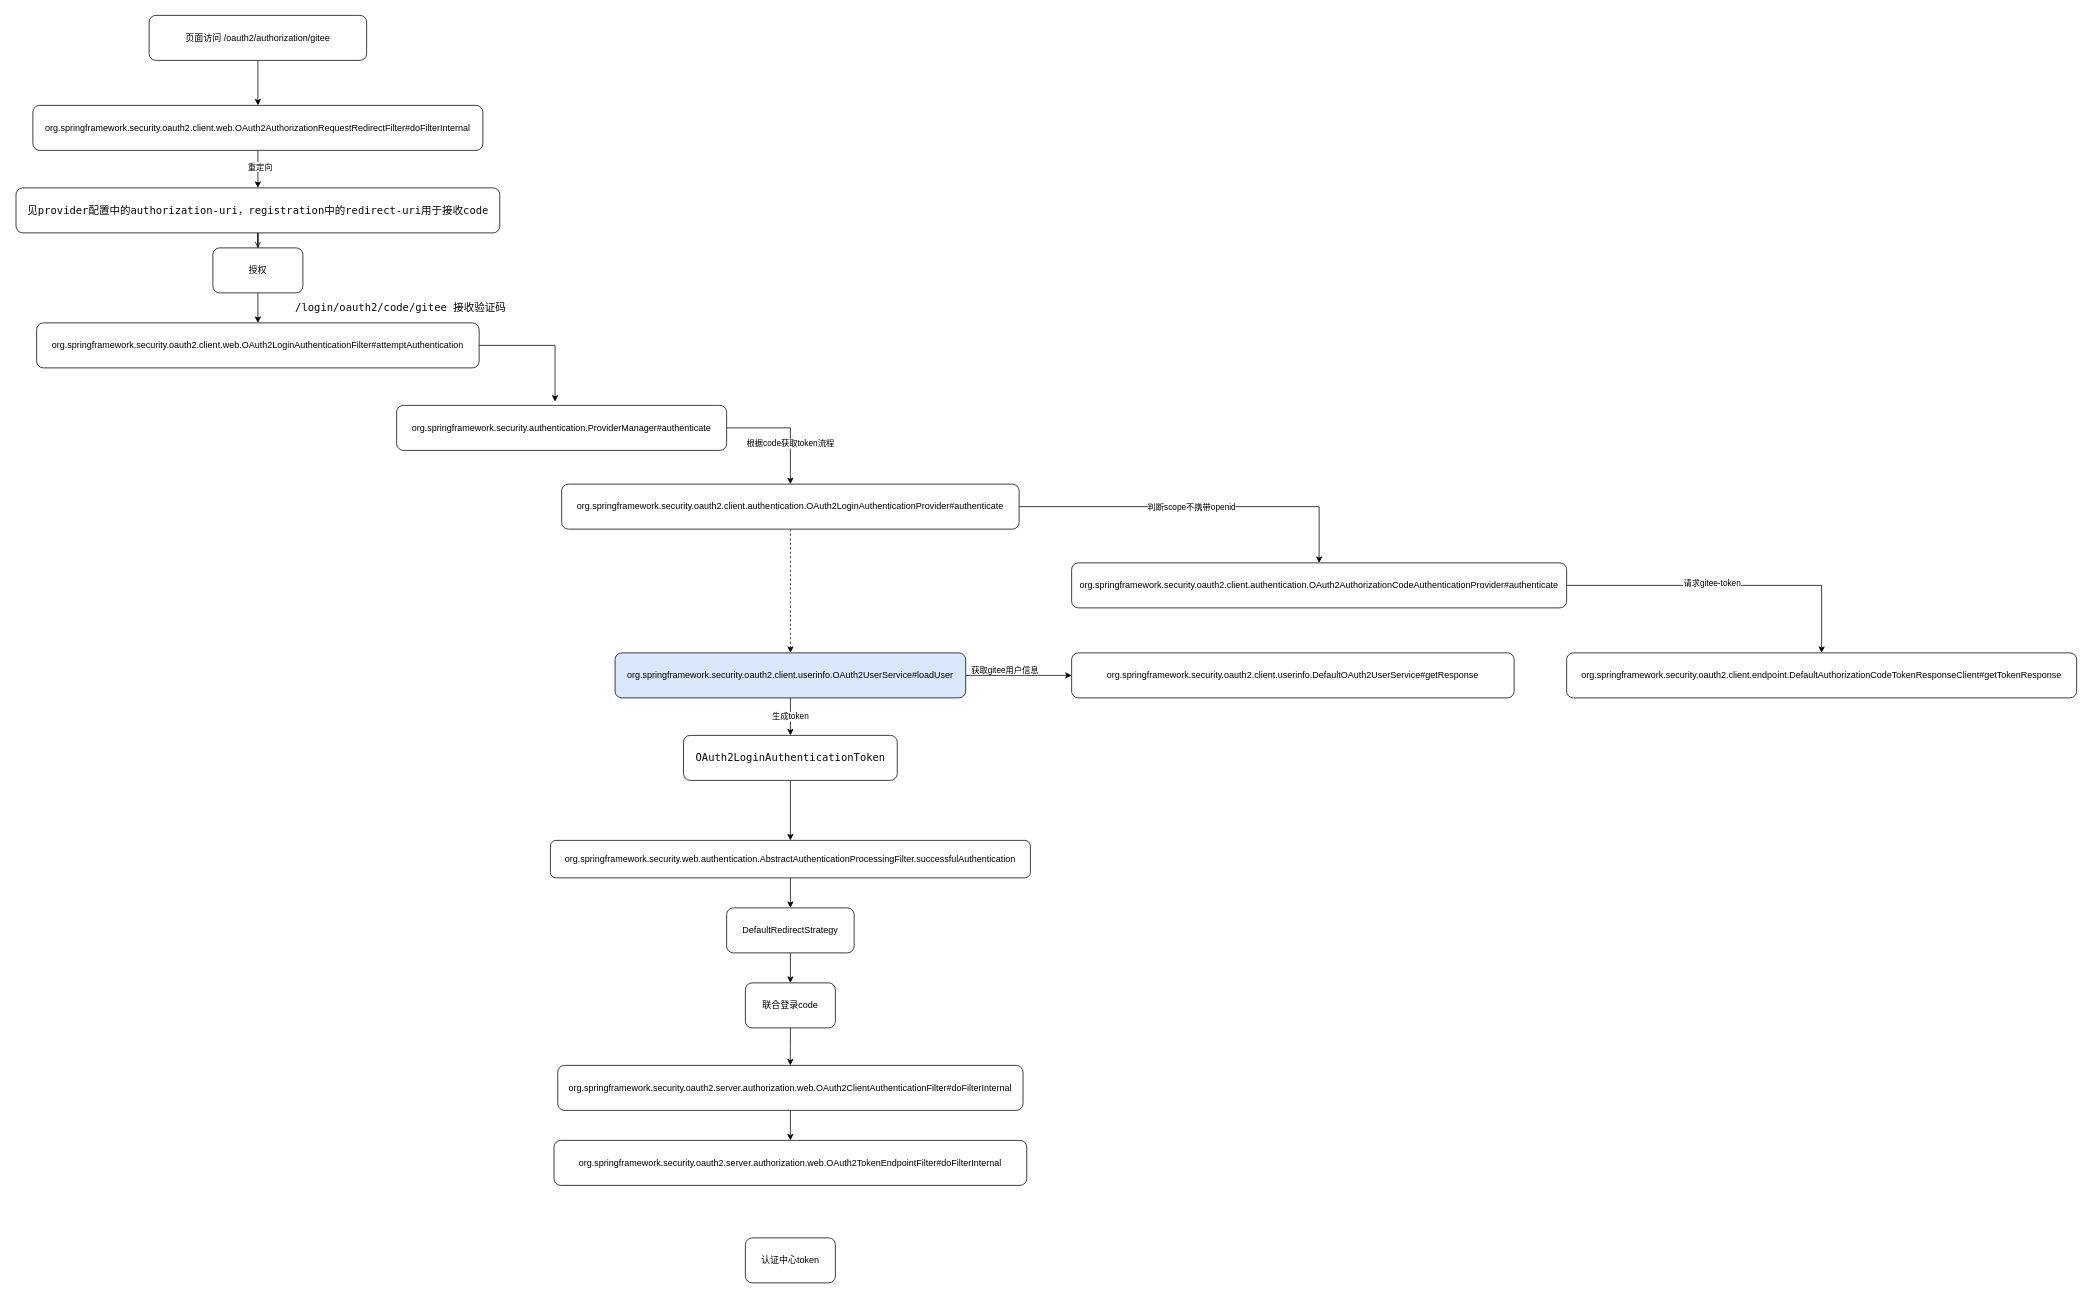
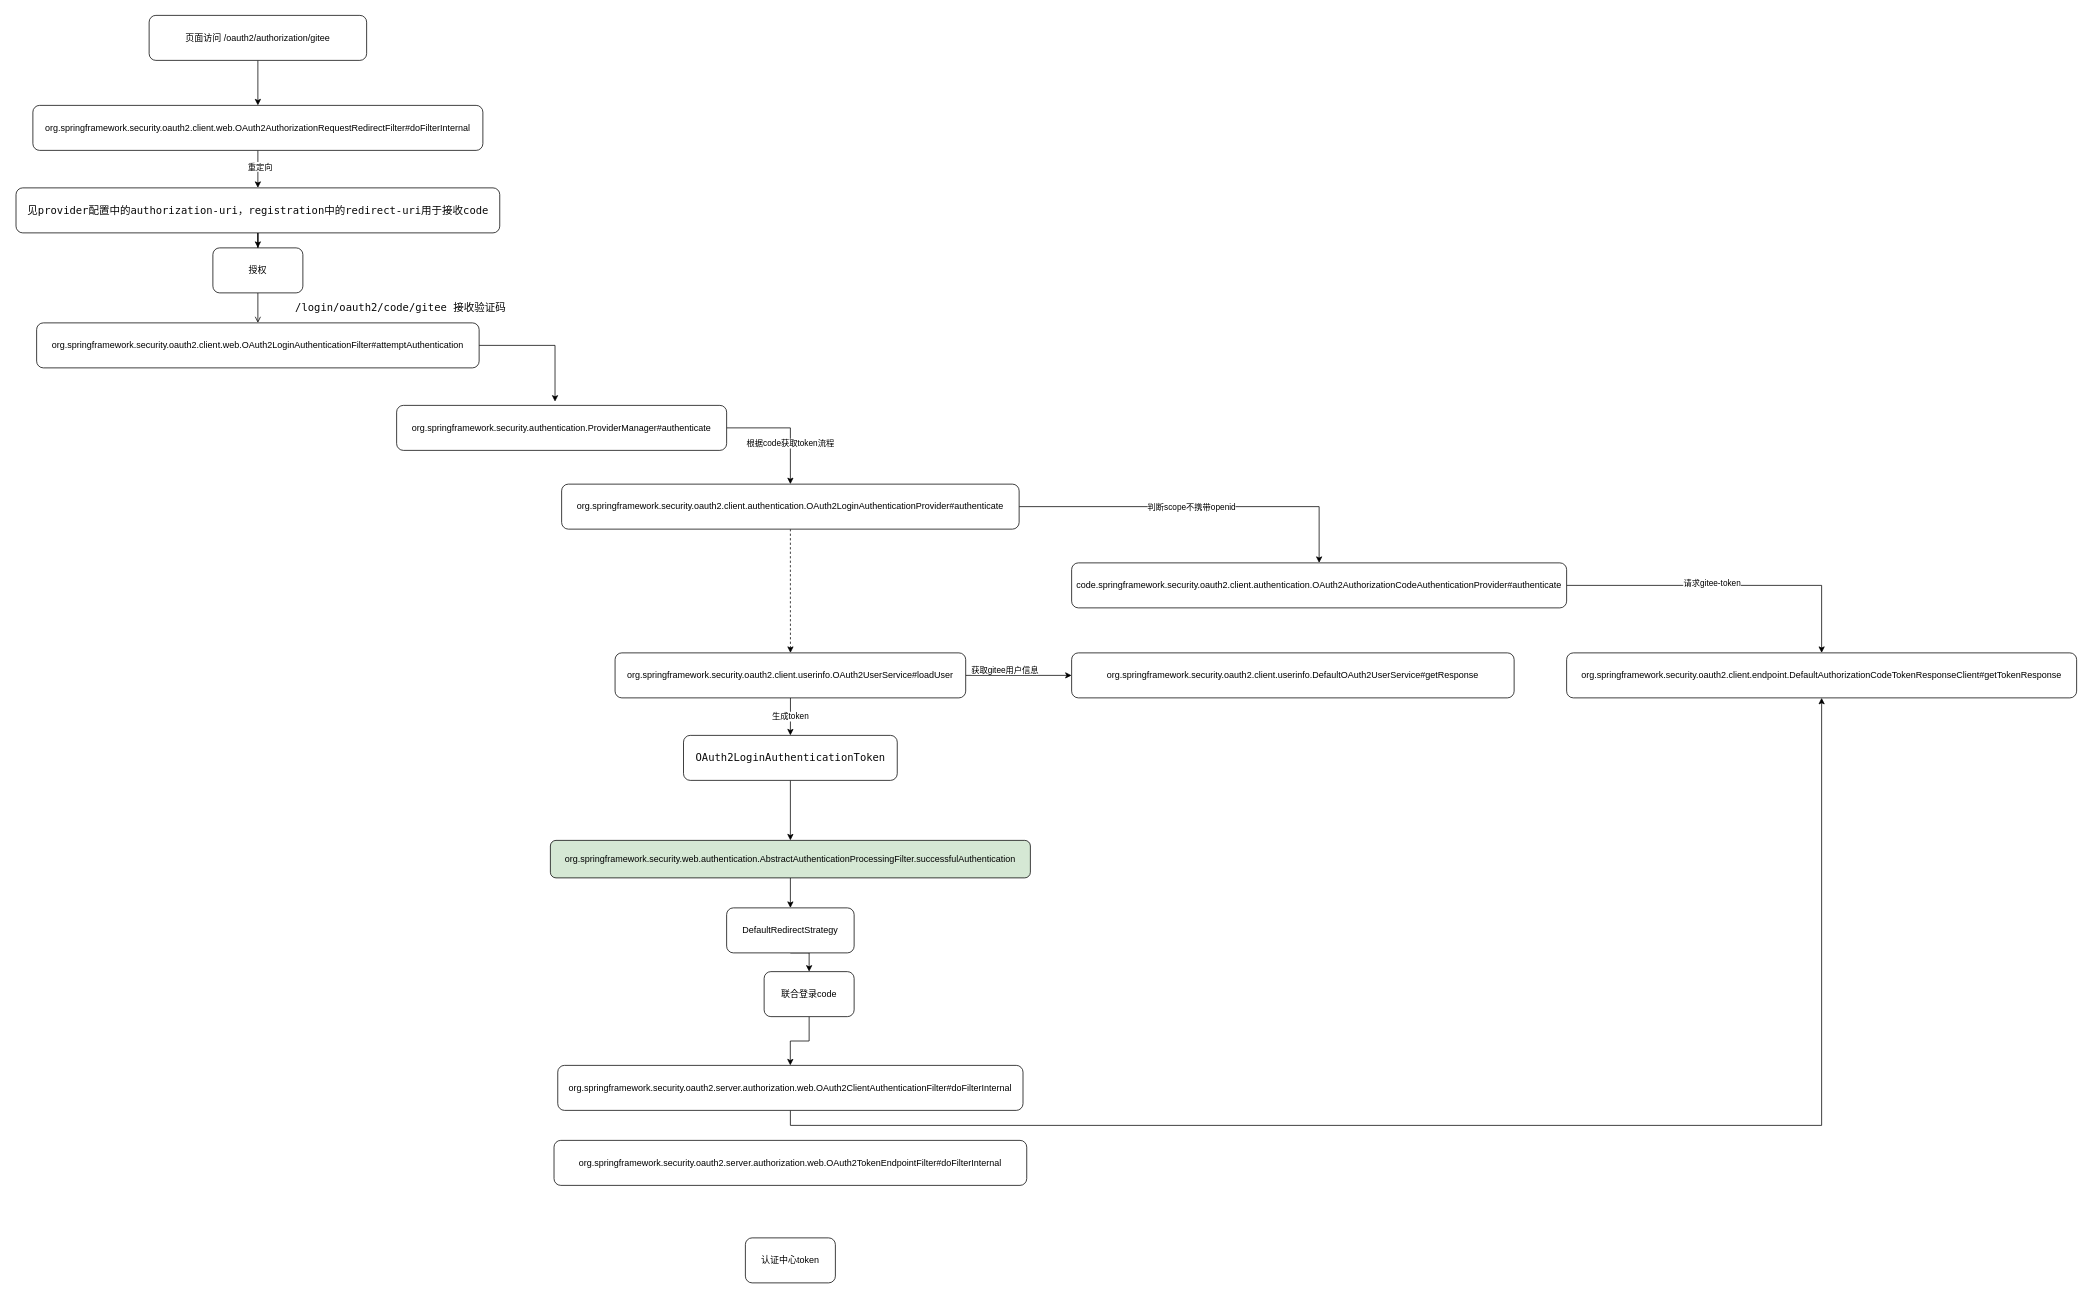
(258, 242) -> (258, 241)
(258, 316) -> (258, 318)
(1319, 585) -> (1319, 585)
(790, 675) -> (790, 675)
(790, 859) -> (790, 859)
(790, 1005) -> (809, 994)
(790, 1130) -> (1515, 1125)
